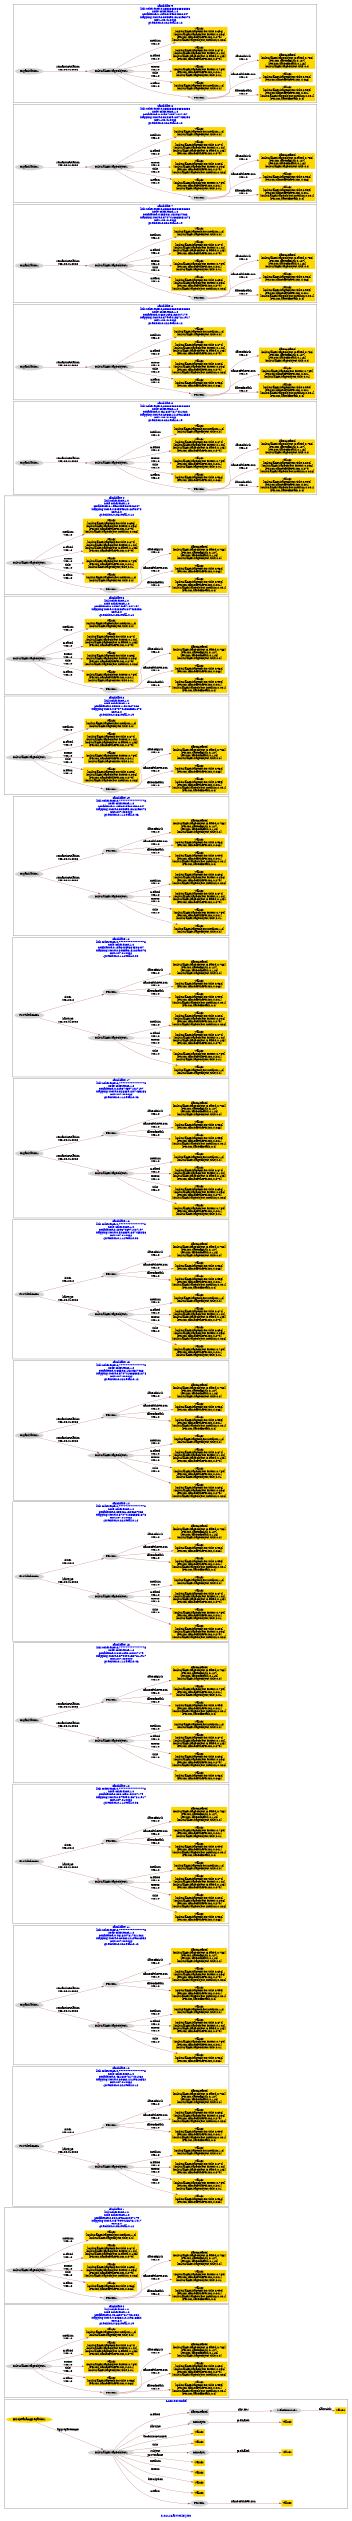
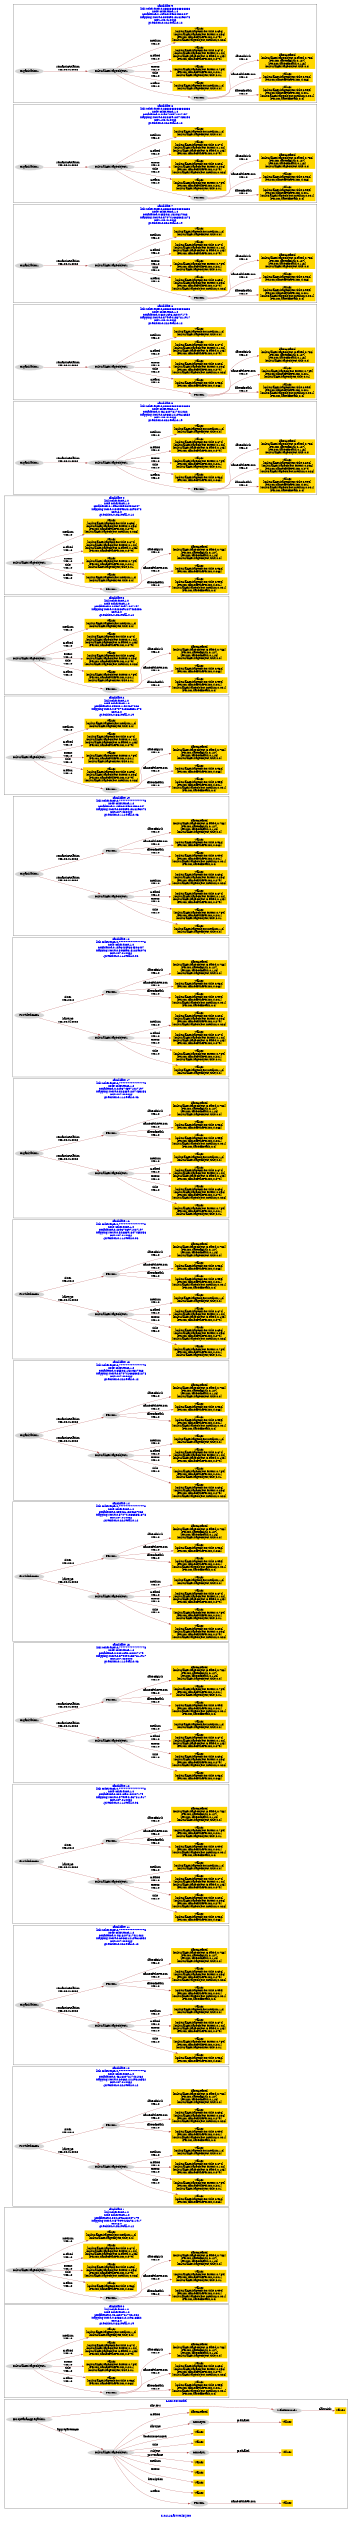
(240, 2411) -> (159, 2408)
(199, 2412) -> (199, 2412)
(29, 2420) -> (29, 2420)
